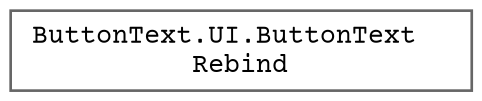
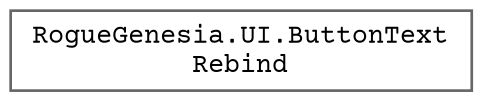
(241, 51) -> (241, 51)
